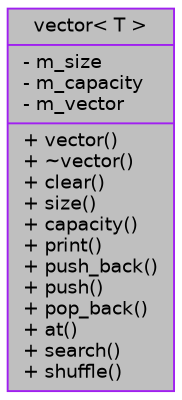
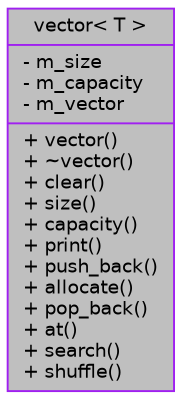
(64, 288) -> (78, 288)
